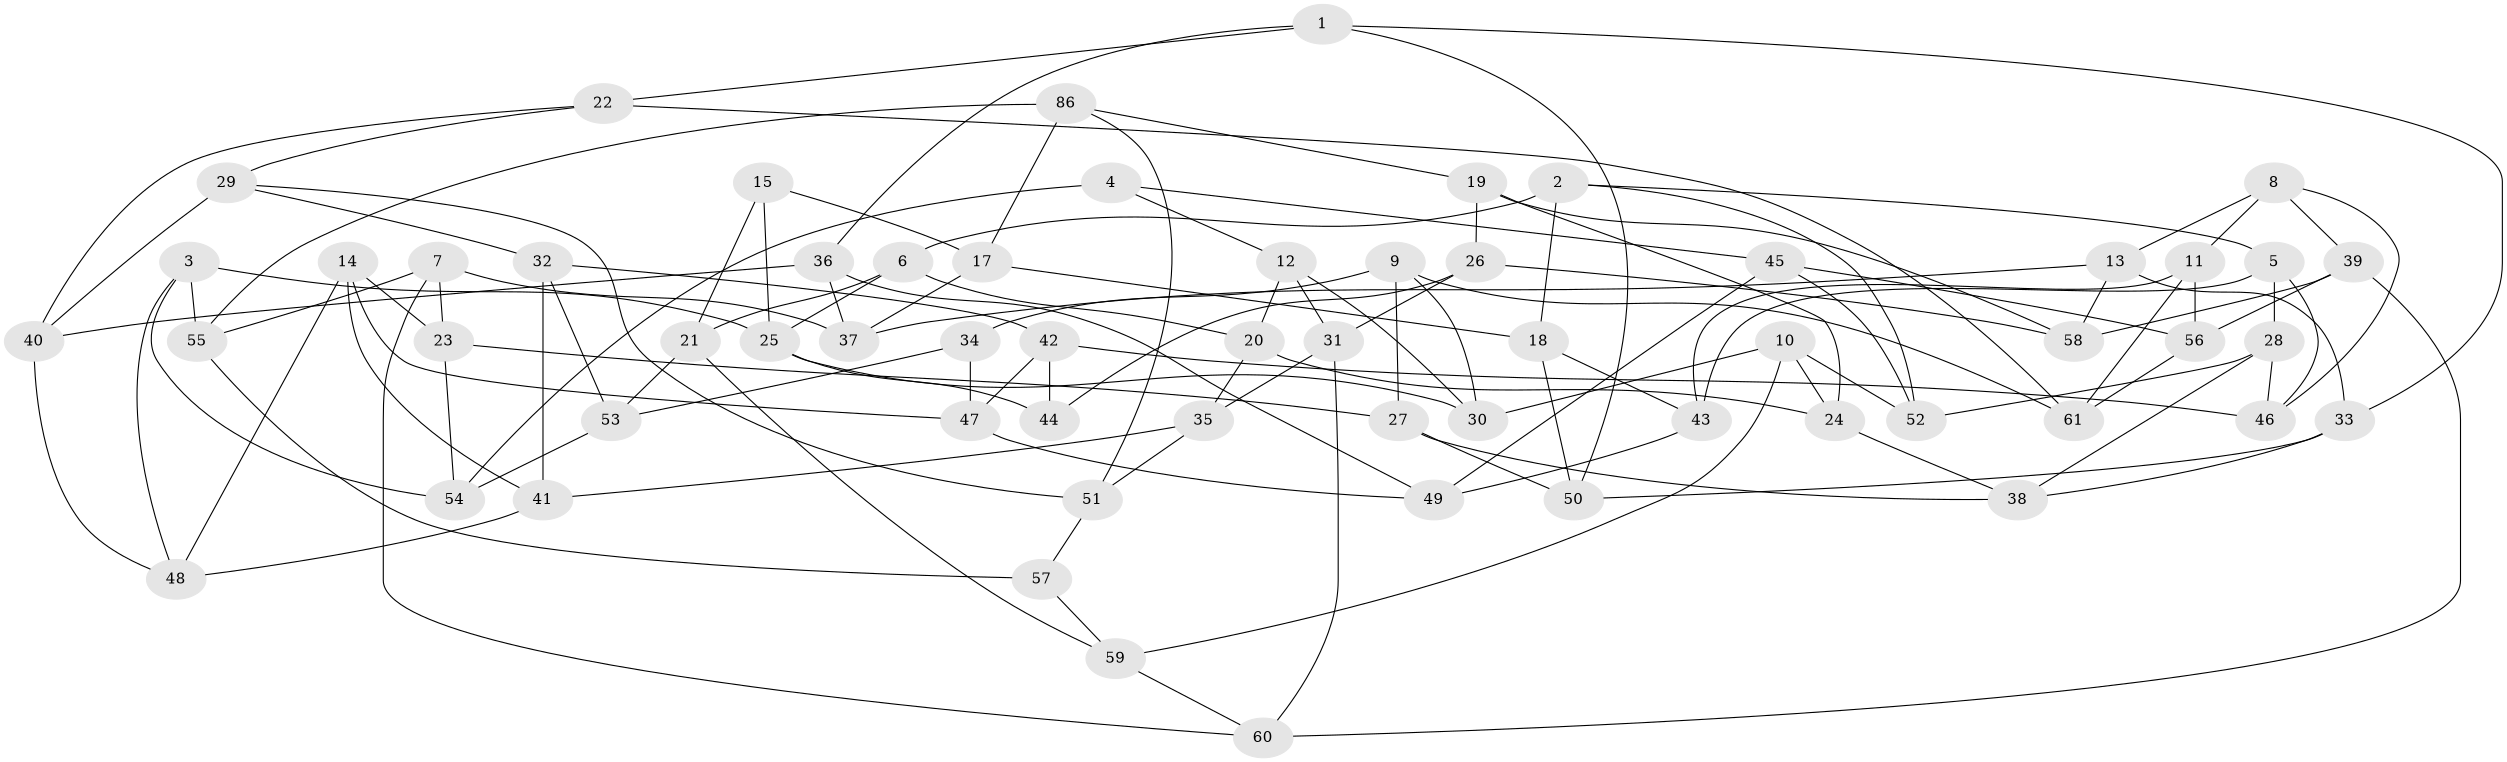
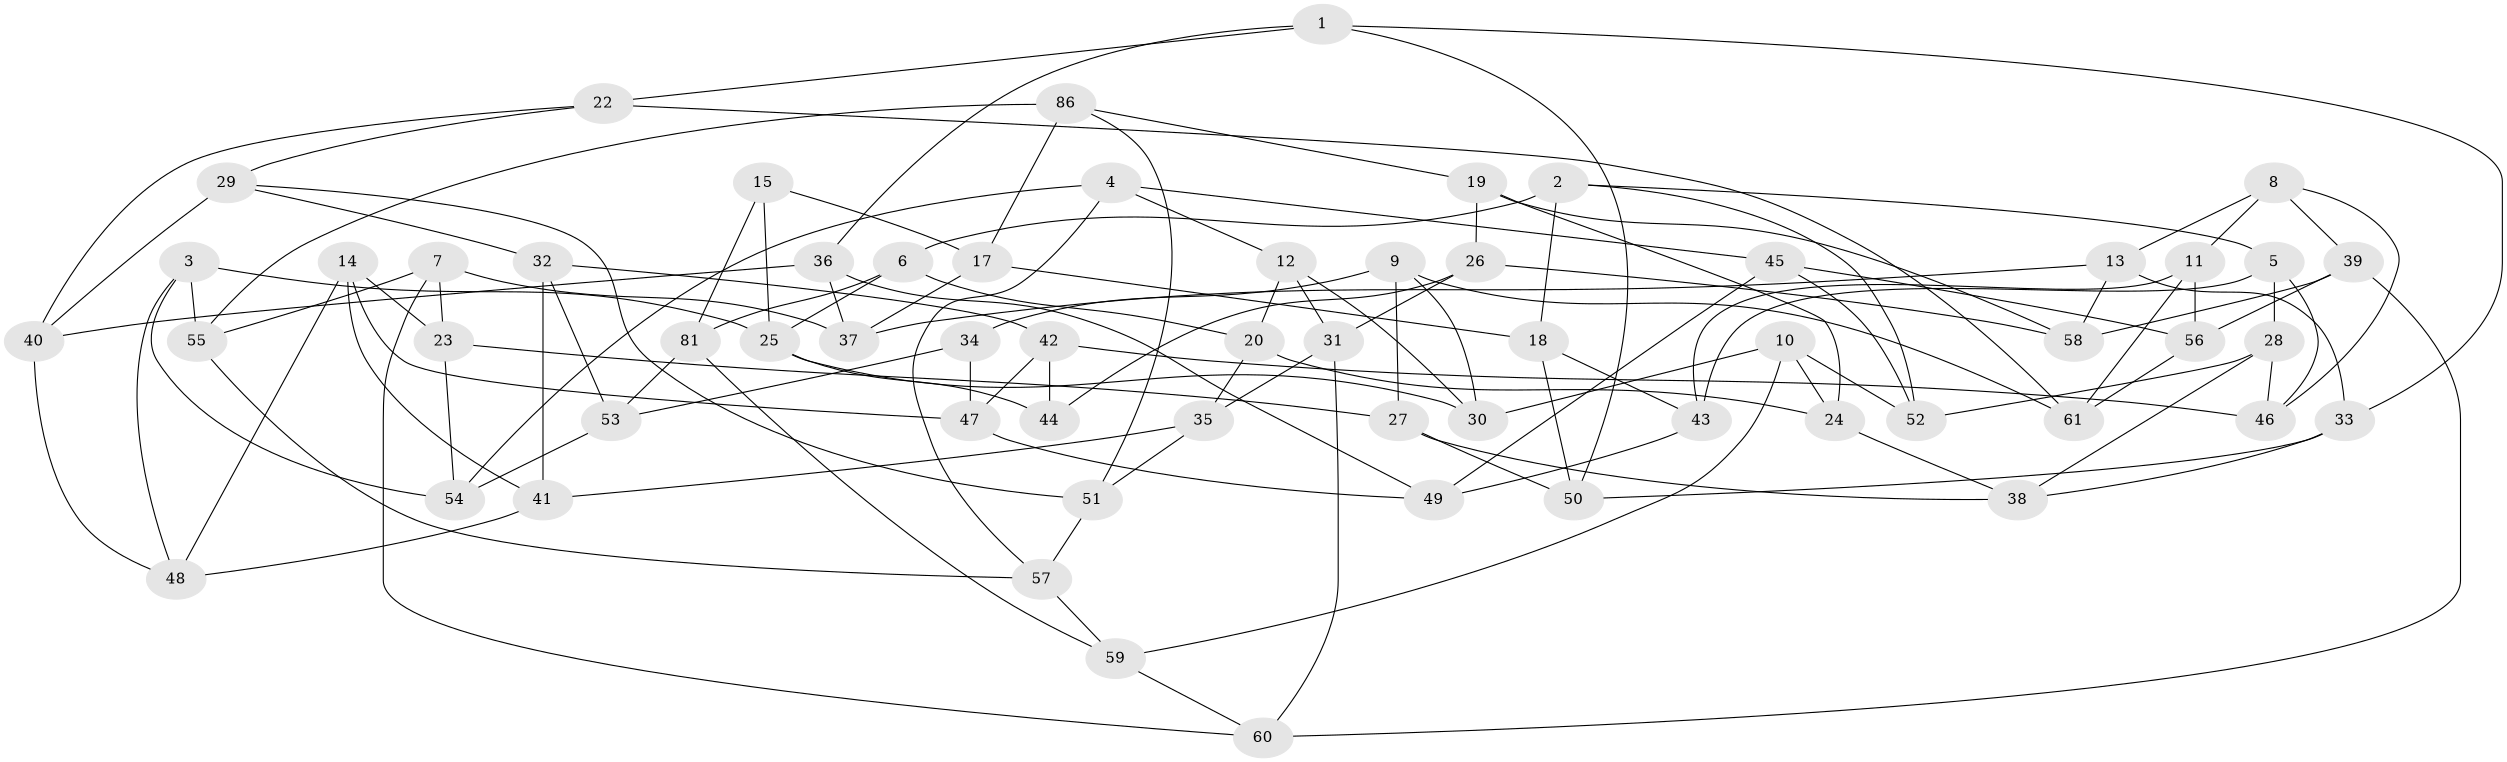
none -> (921, 340)
(691, 341) -> (691, 341)
